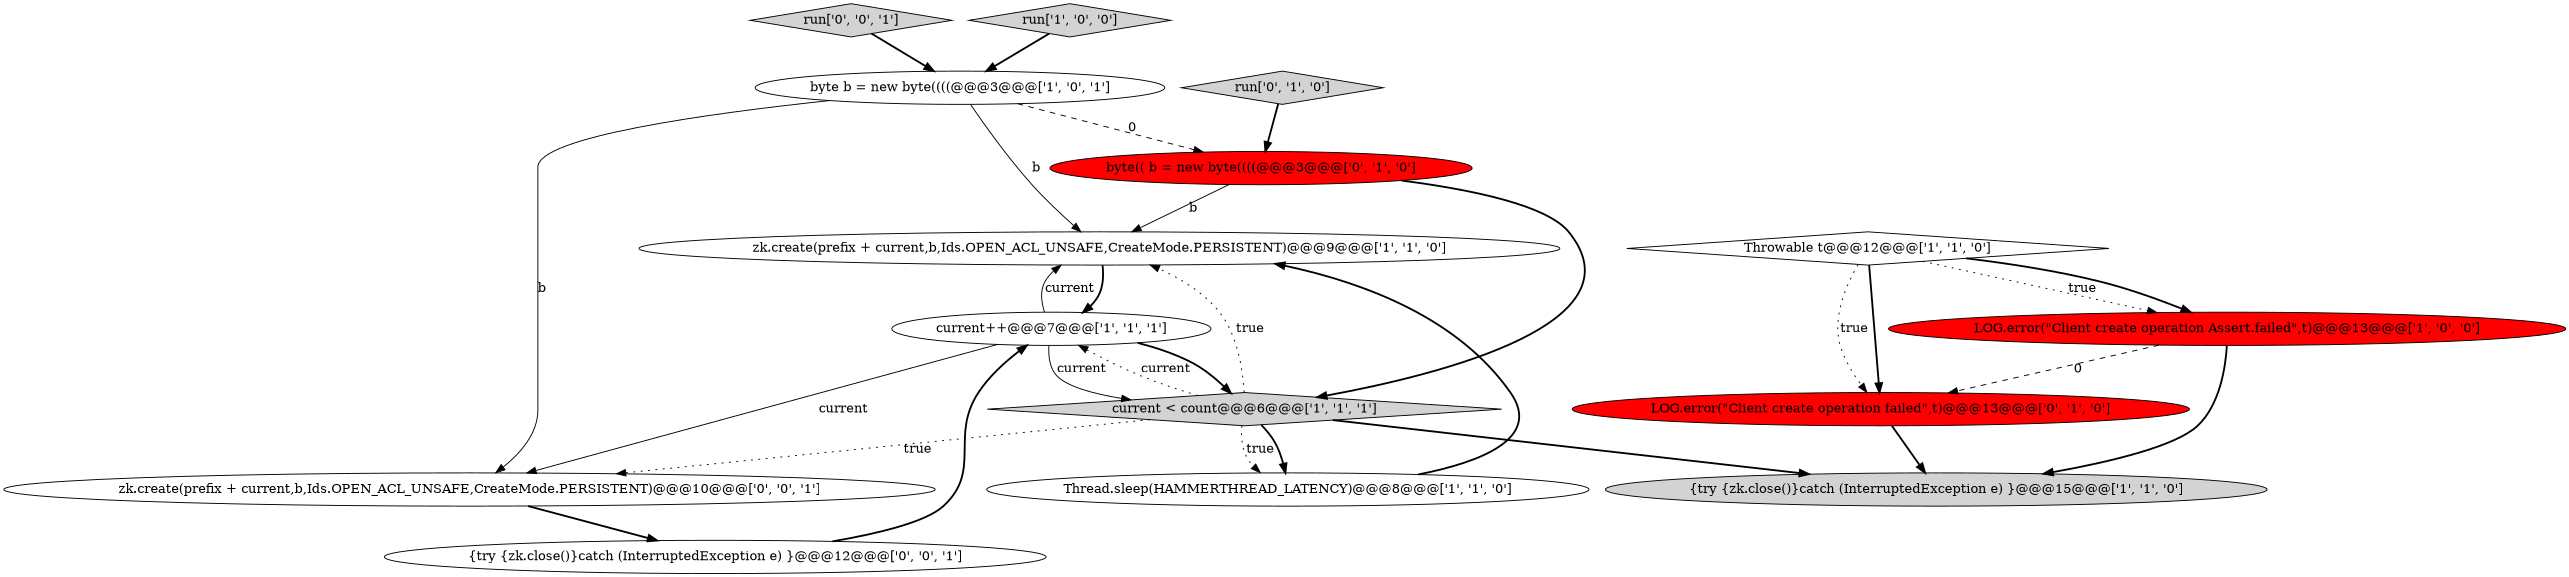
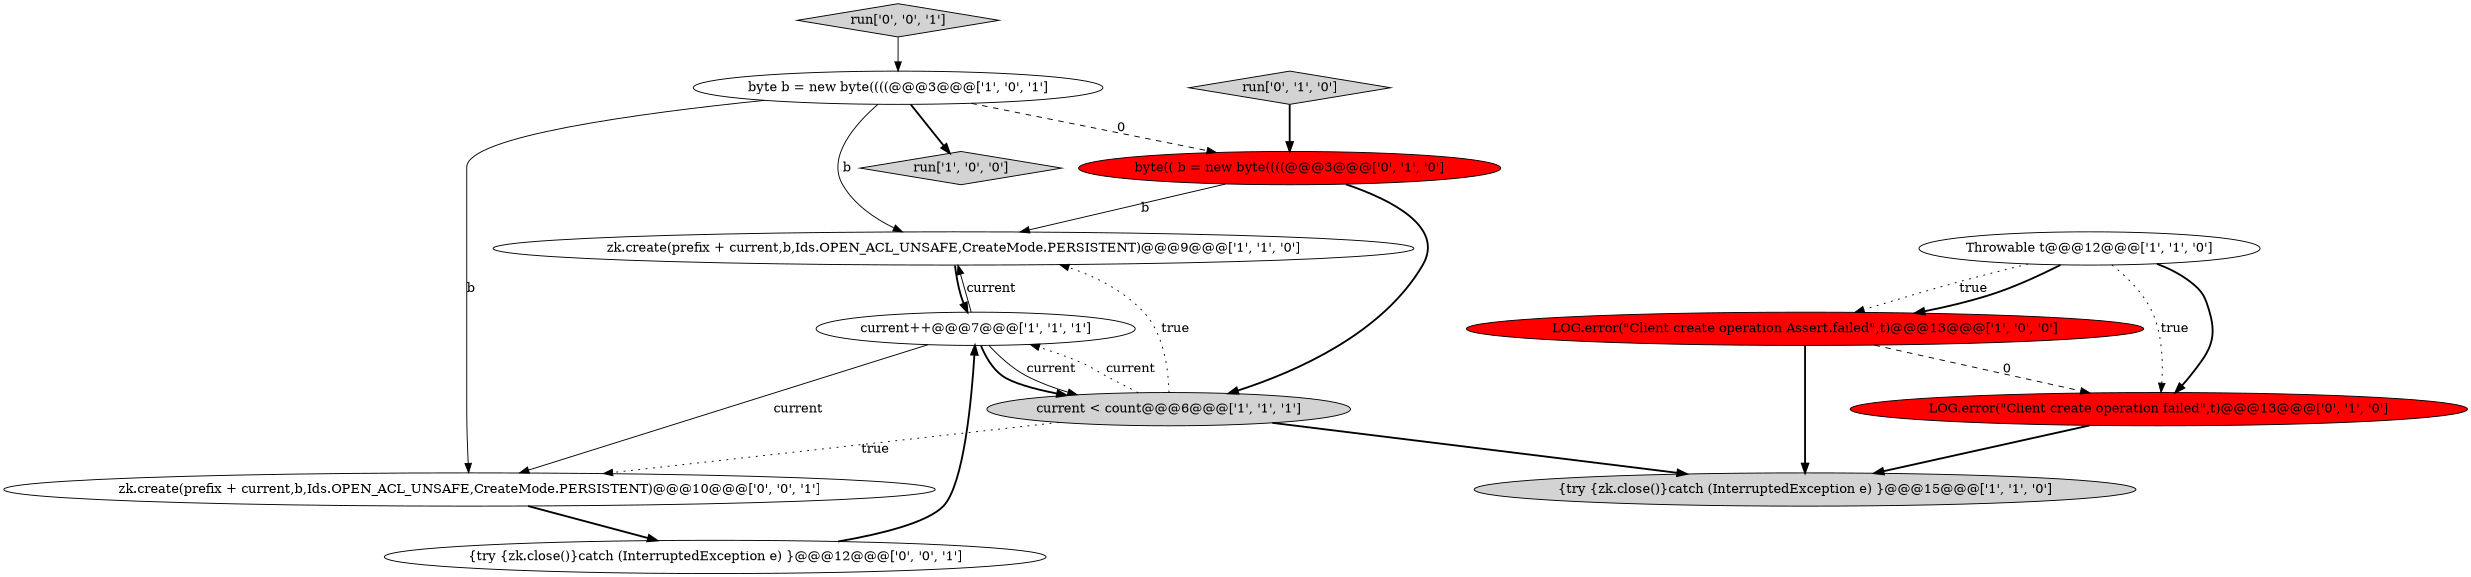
(899, 50) -> (898, 49)
(1022, 50) -> (927, 125)
(1868, 248) -> (2090, 248)
(1244, 409) -> (1169, 409)
(1288, 490) -> none
